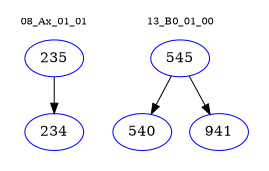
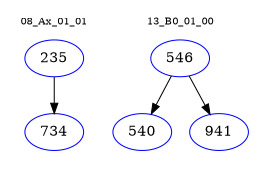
(180, 58) -> (180, 58)
(54, 132) -> (54, 132)
